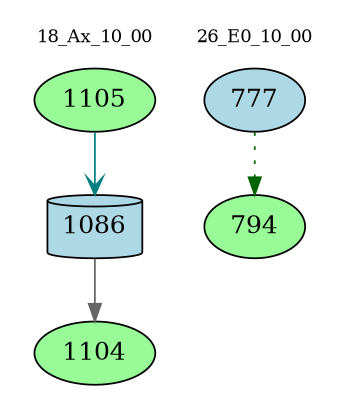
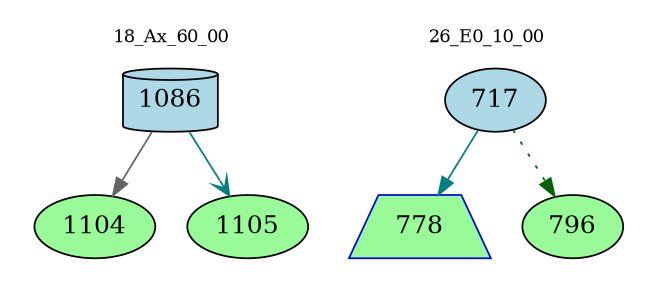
(95, 38) -> (171, 38)
(255, 100) -> (495, 100)
(95, 155) -> (205, 156)
(255, 227) -> (573, 227)
none -> (420, 227)
